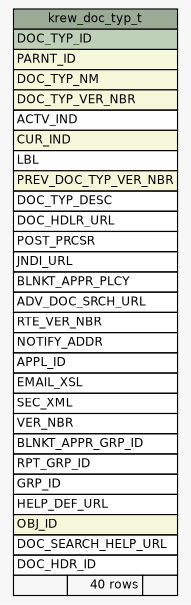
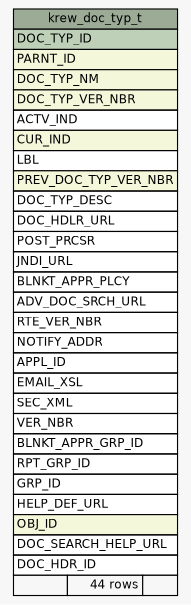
(115, 585) -> (115, 585)
